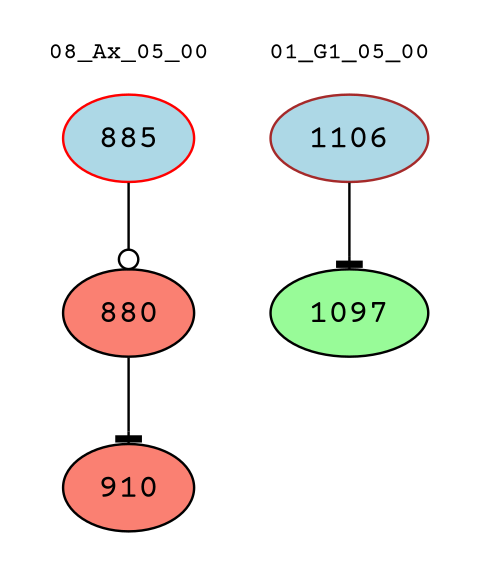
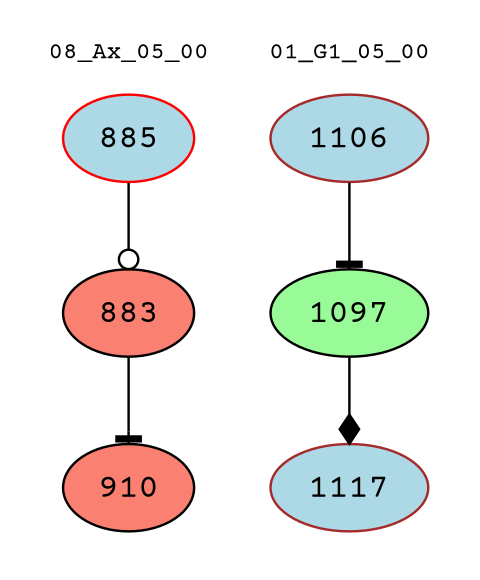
(129, 313) -> (129, 313)
none -> (349, 488)
